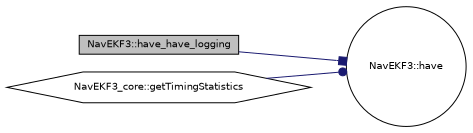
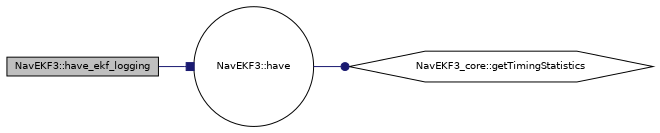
(159, 45) -> (83, 67)
(303, 75) -> (327, 67)
